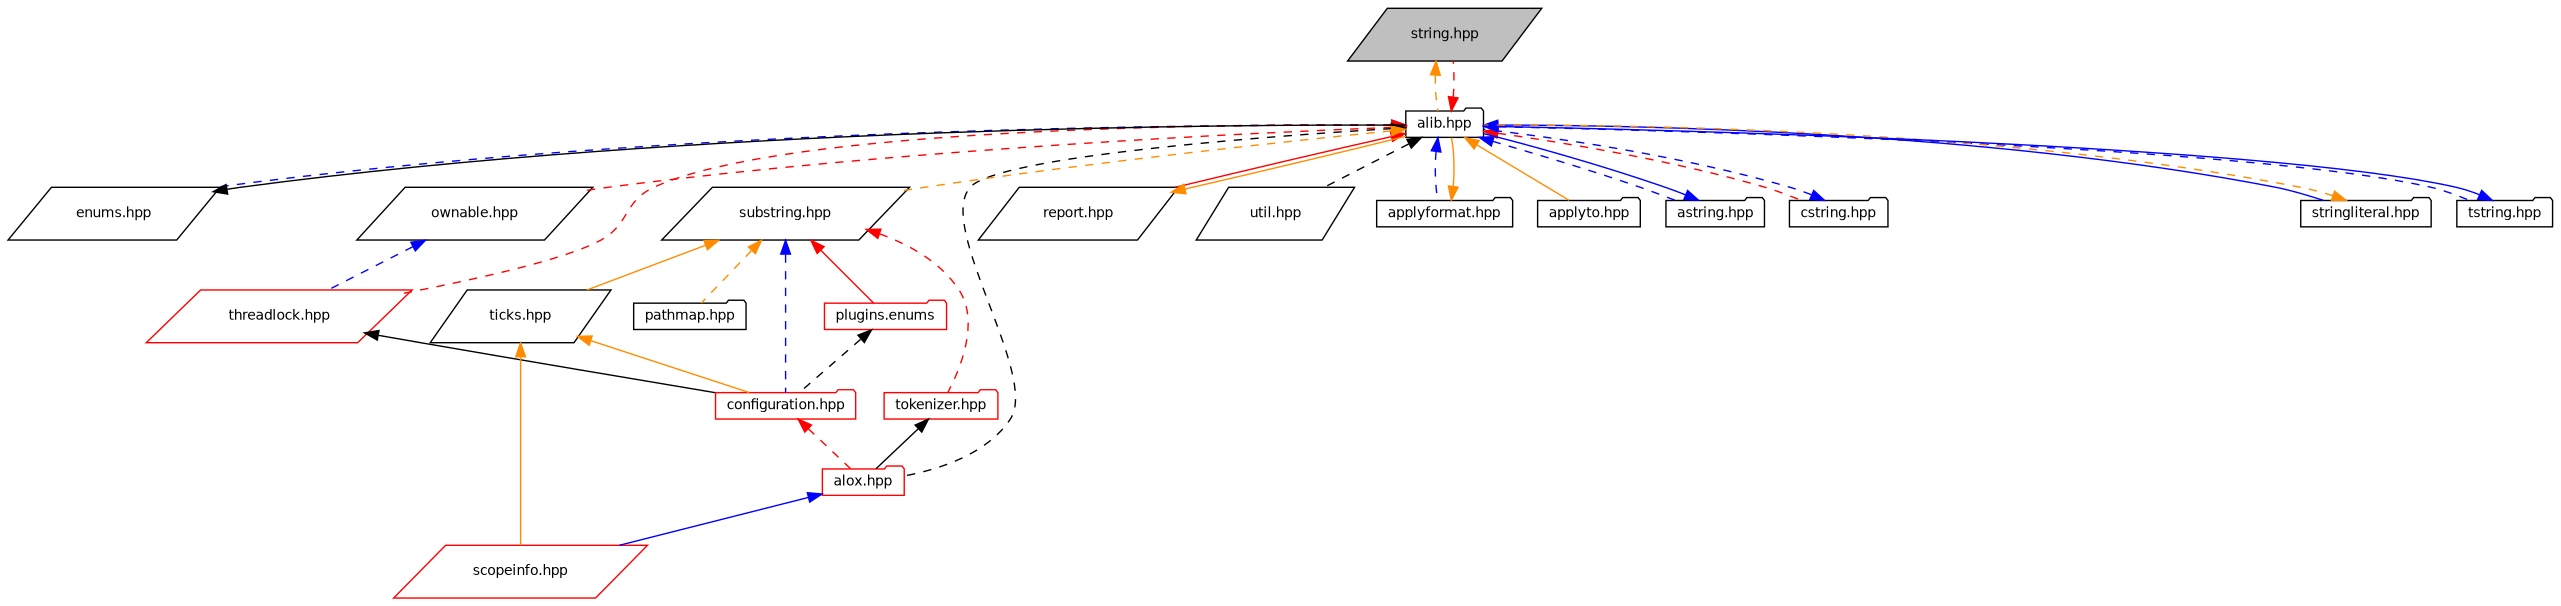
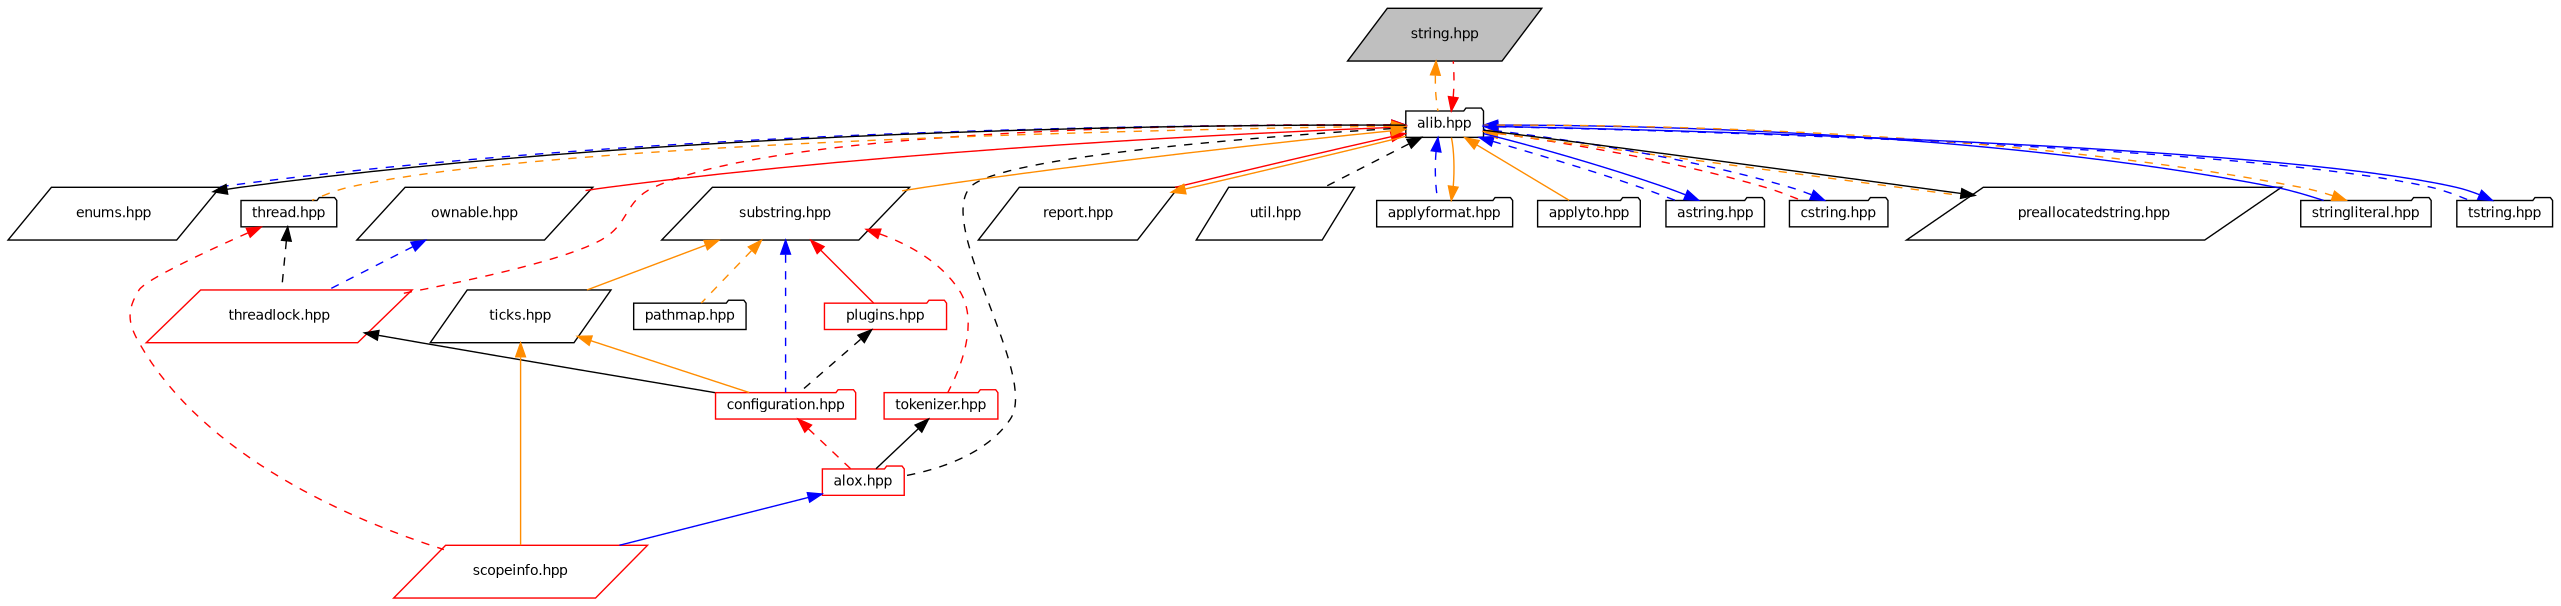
(988, 150) -> (988, 150)
(1146, 158) -> (1146, 158)
none -> (289, 214)
none -> (2094, 214)
(886, 316) -> (886, 316)
